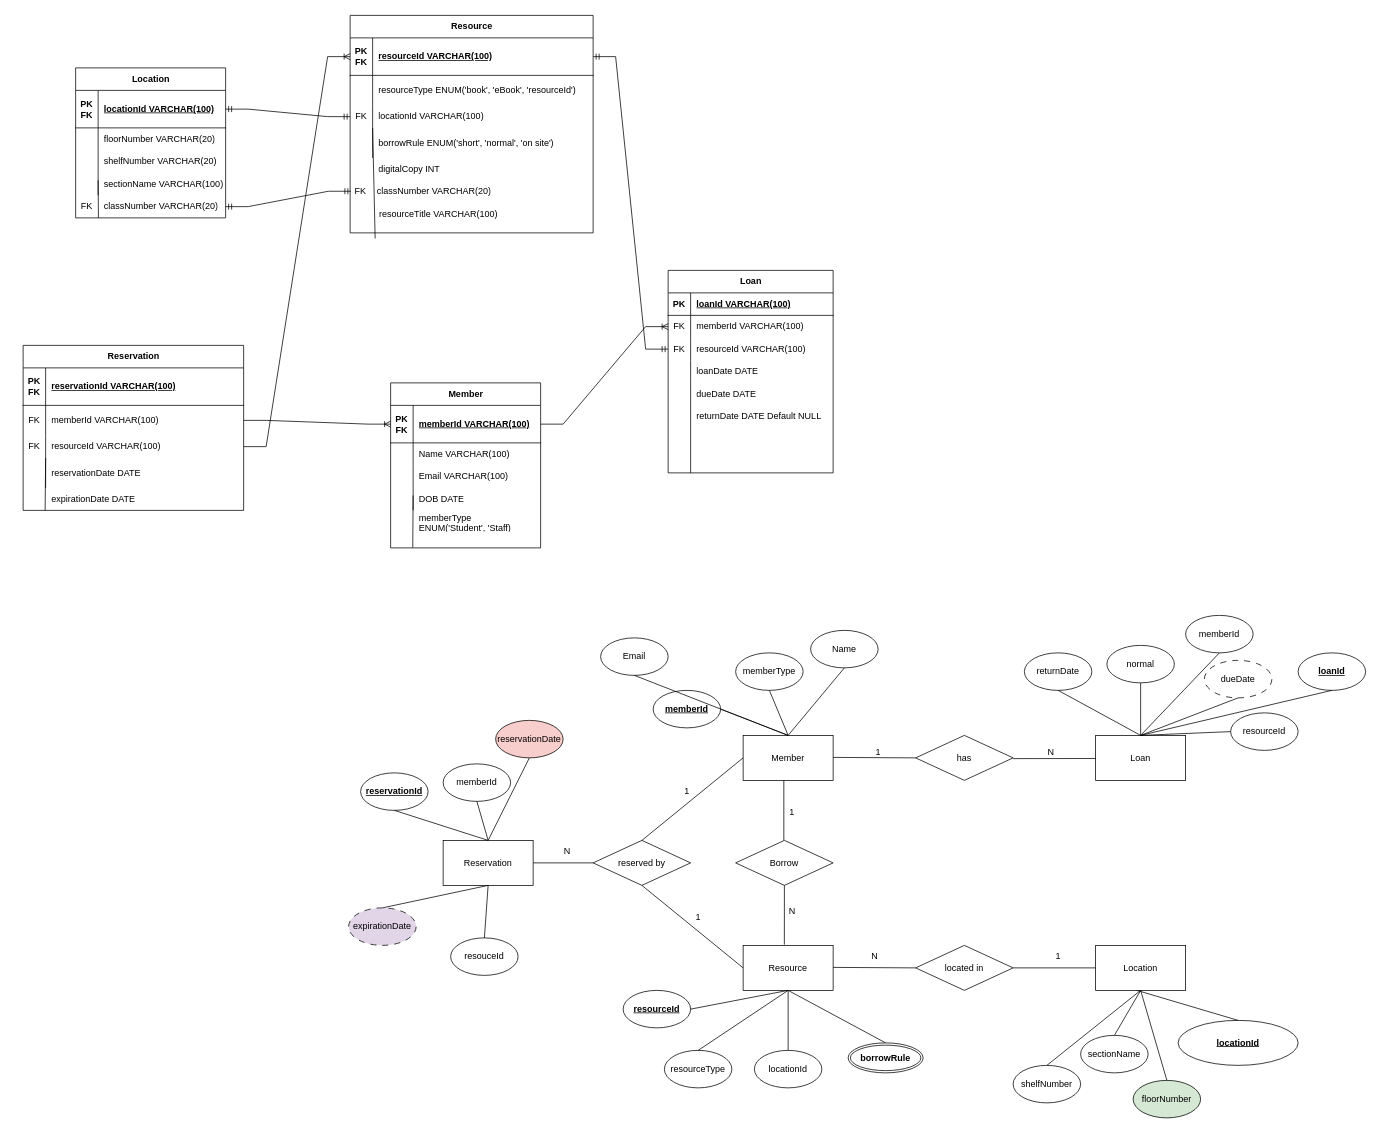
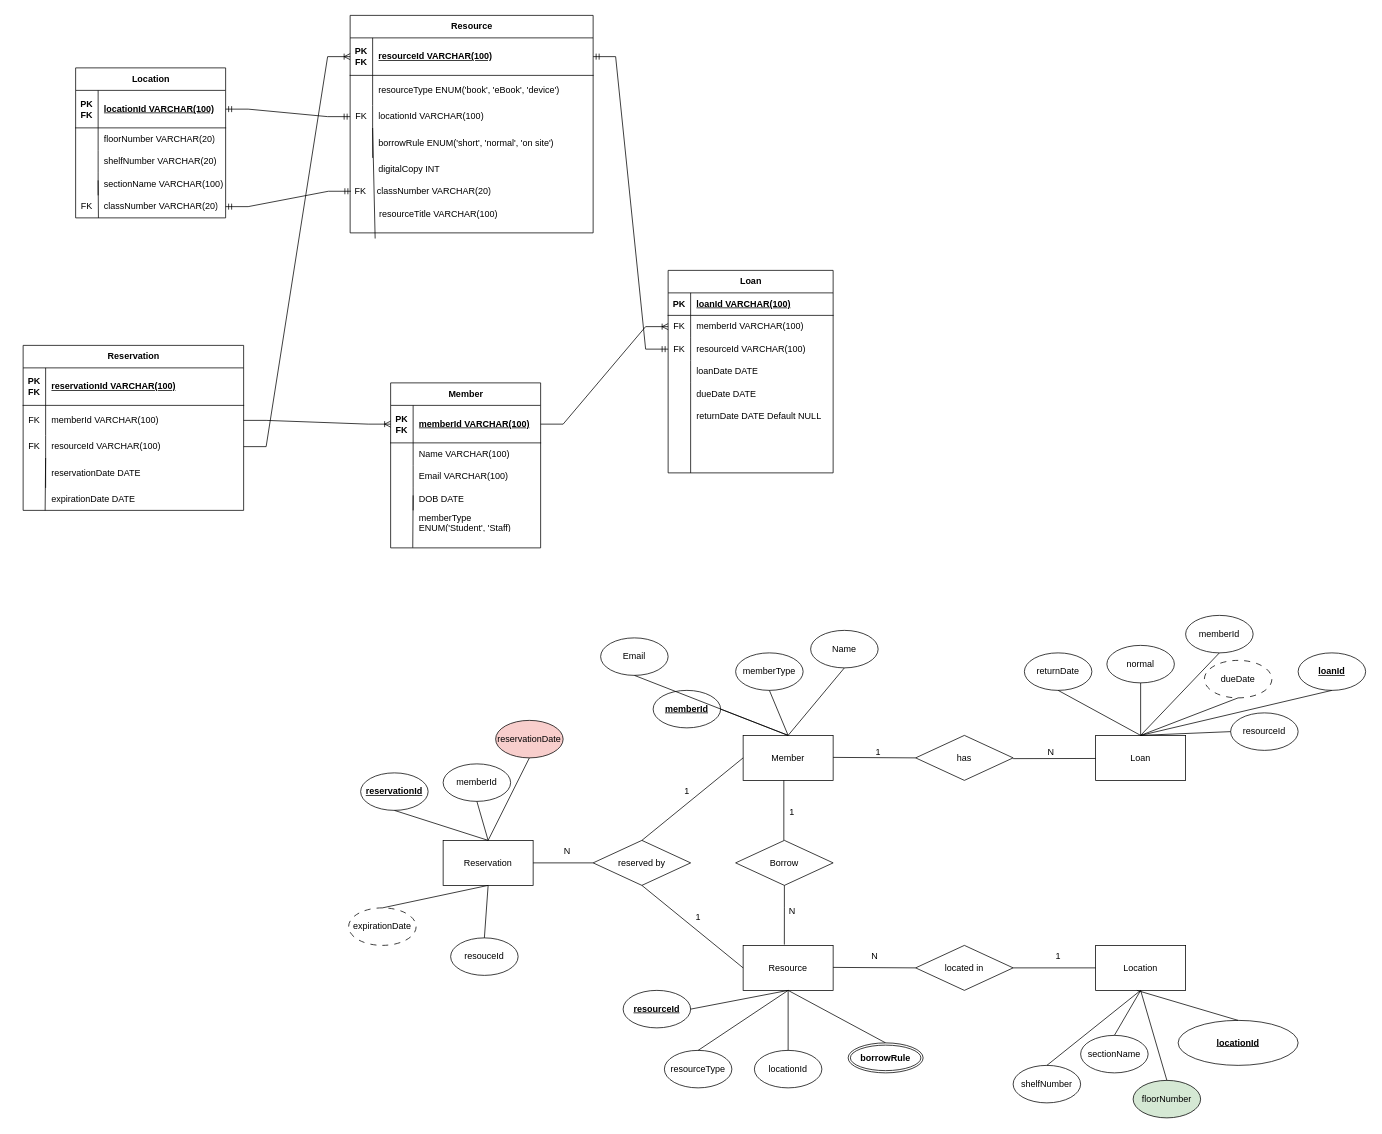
(486, 90) -> (475, 90)
(382, 927) -> (382, 927)
